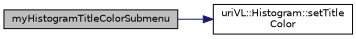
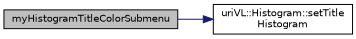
(283, 19) -> (283, 19)
